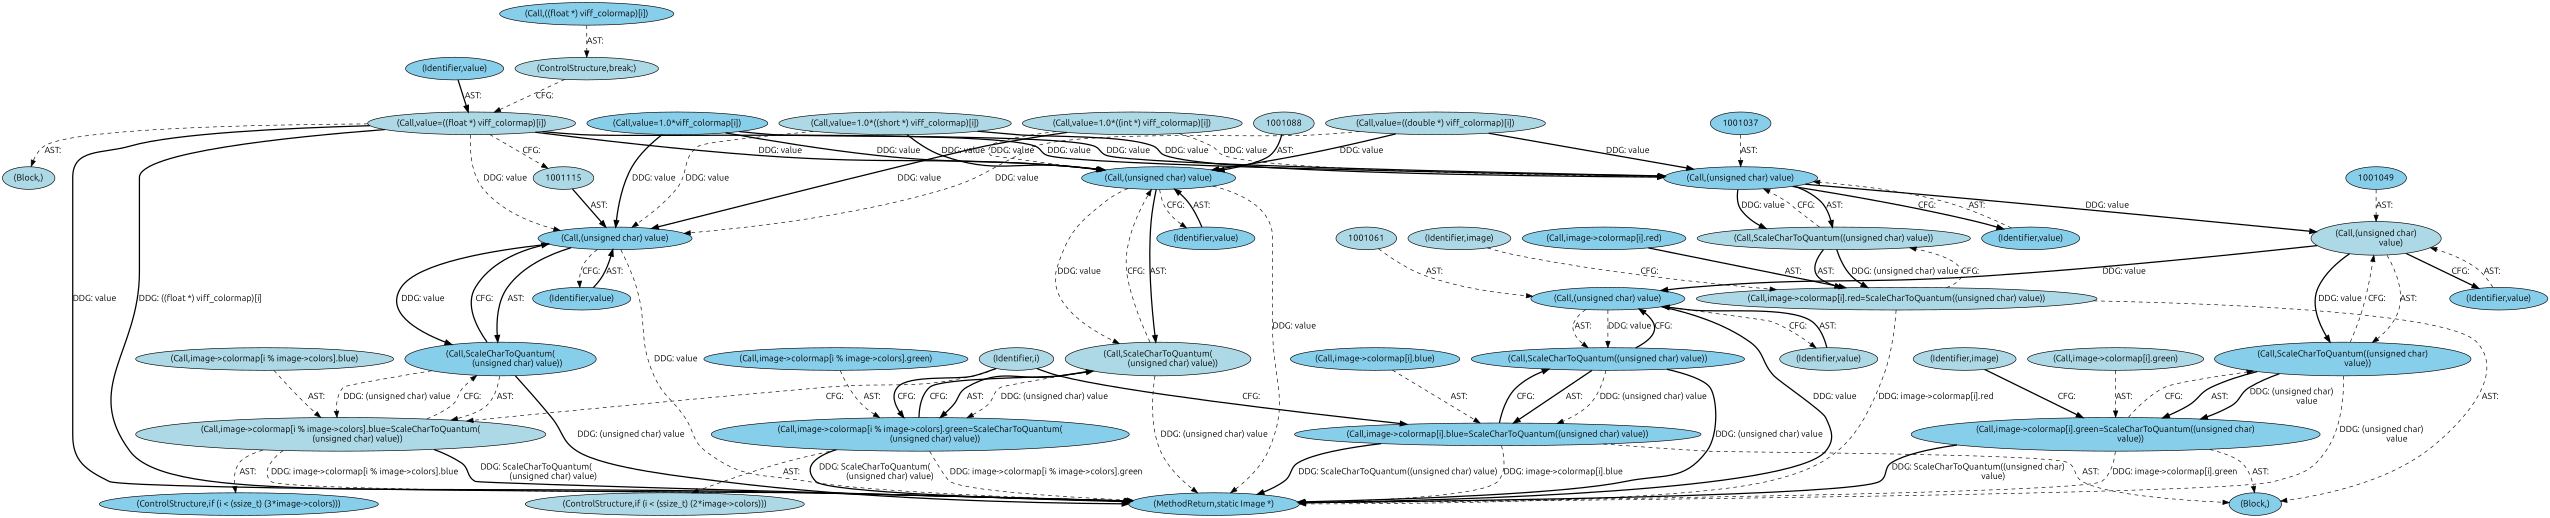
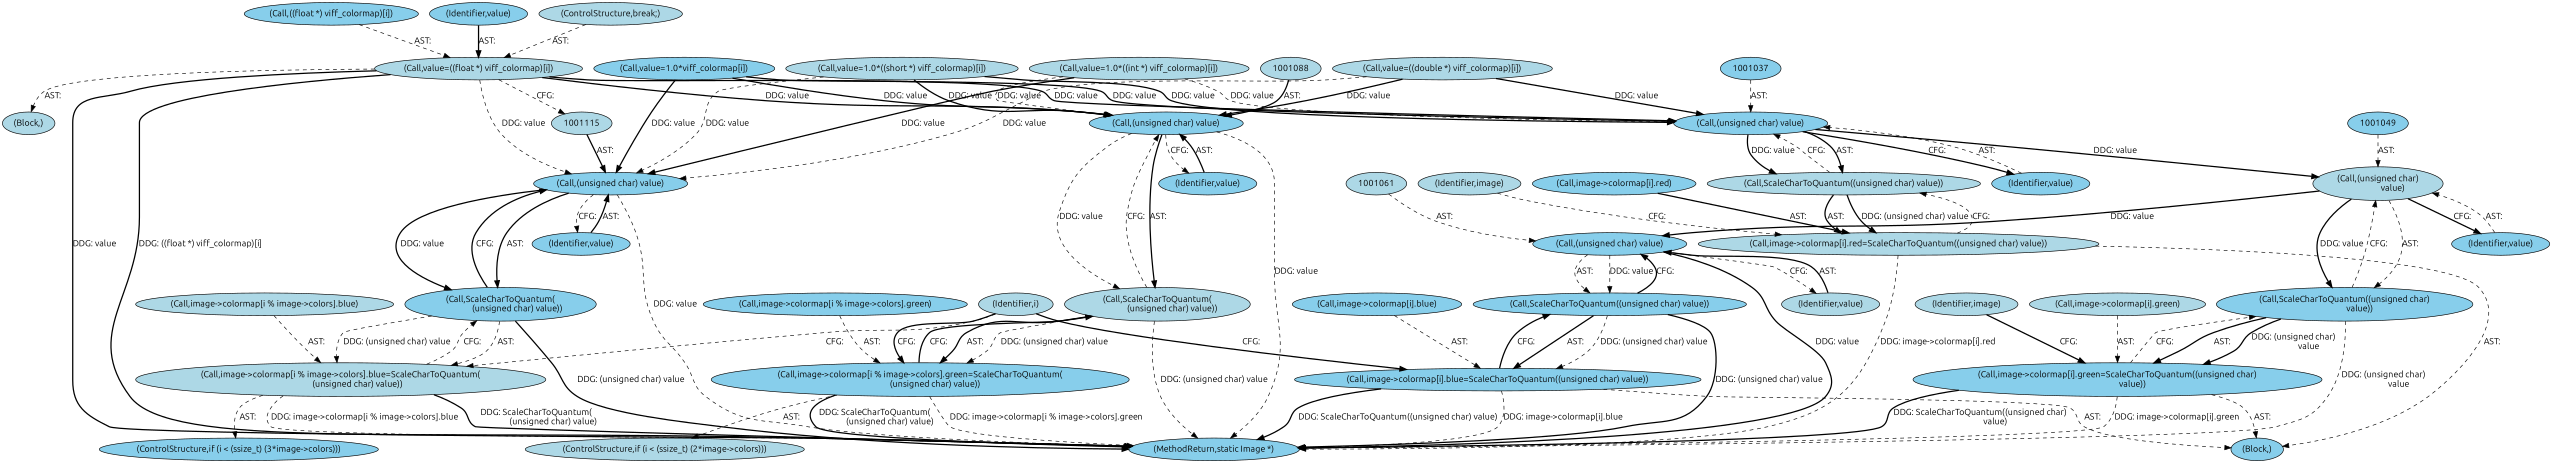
(587, 38) -> (402, 40)
(546, 96) -> (562, 41)
